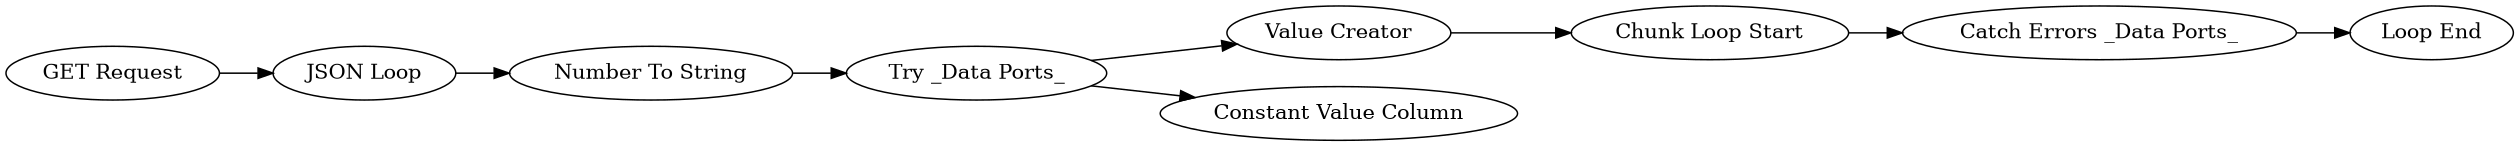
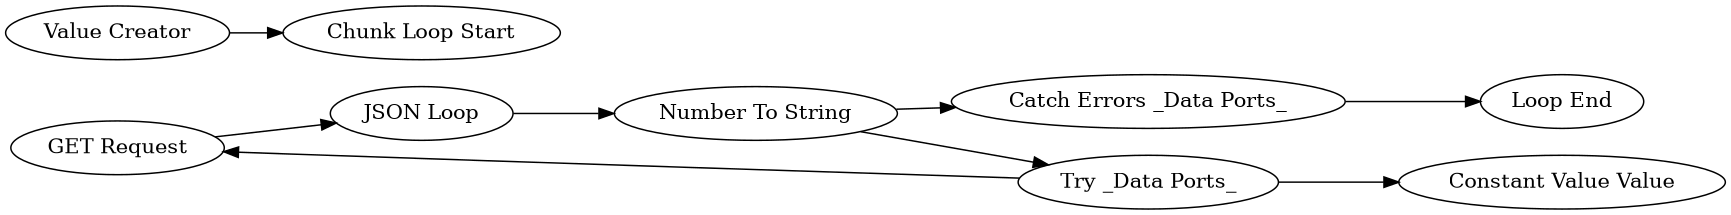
(1868, 33) -> (918, 109)
(1156, 53) -> (629, 165)
(1339, 113) -> (1562, 182)
